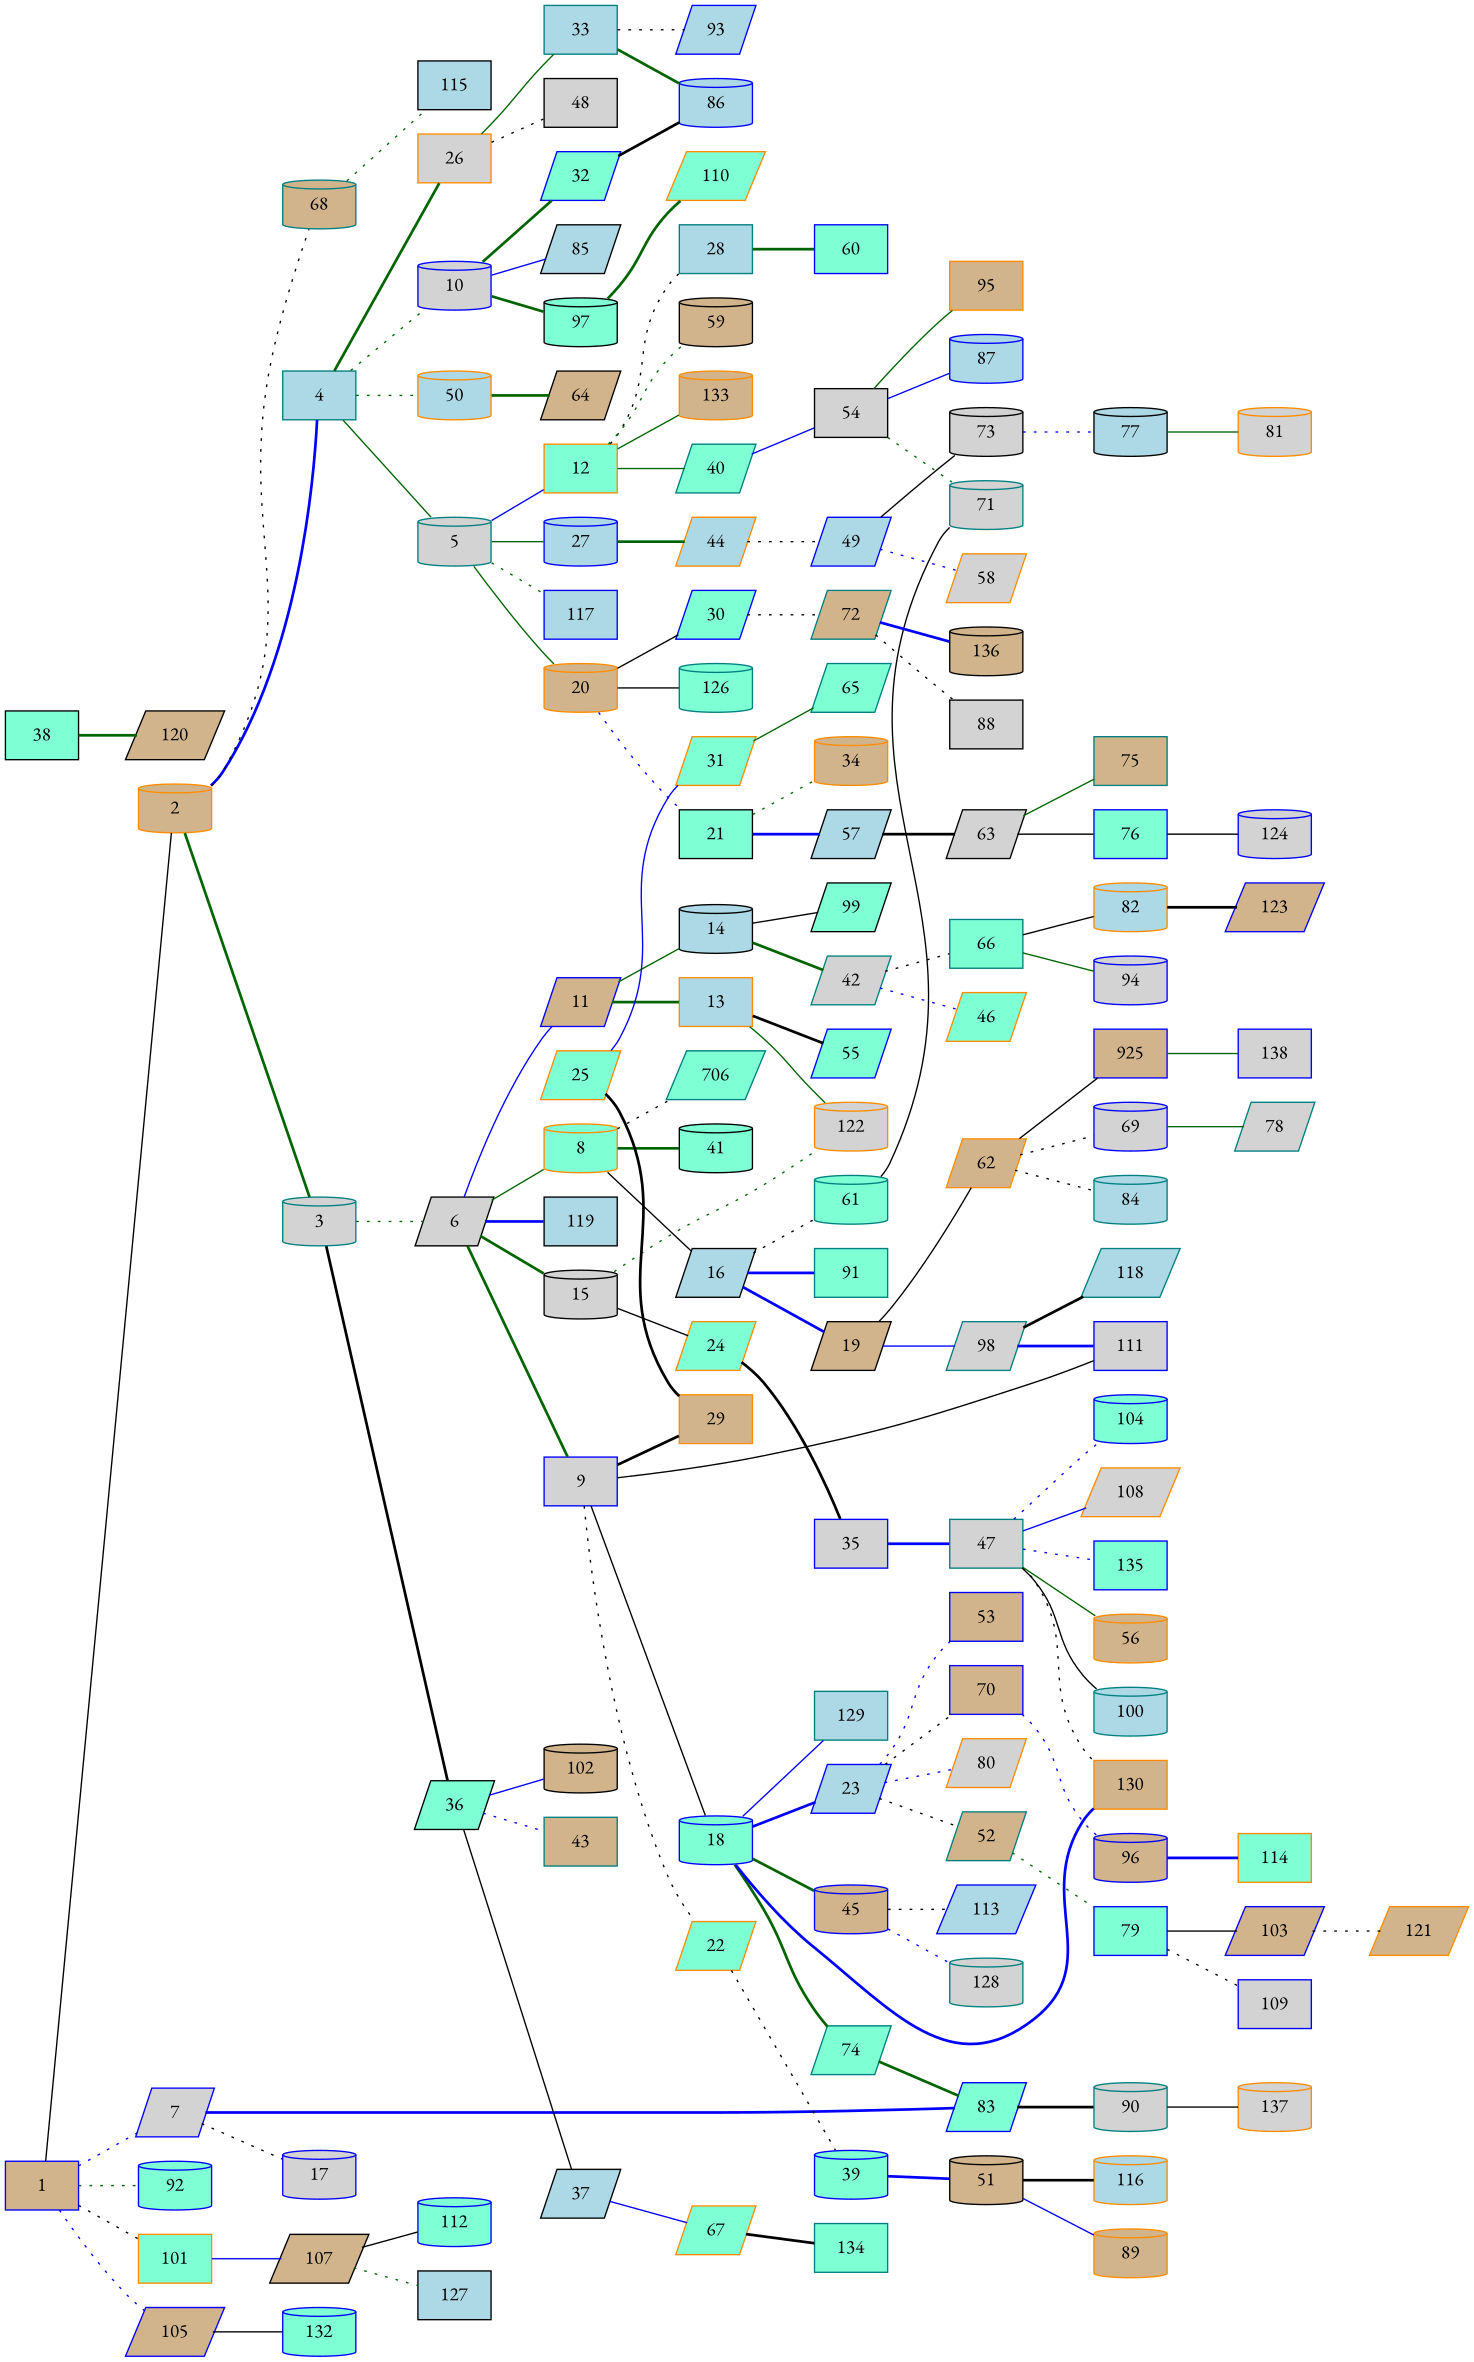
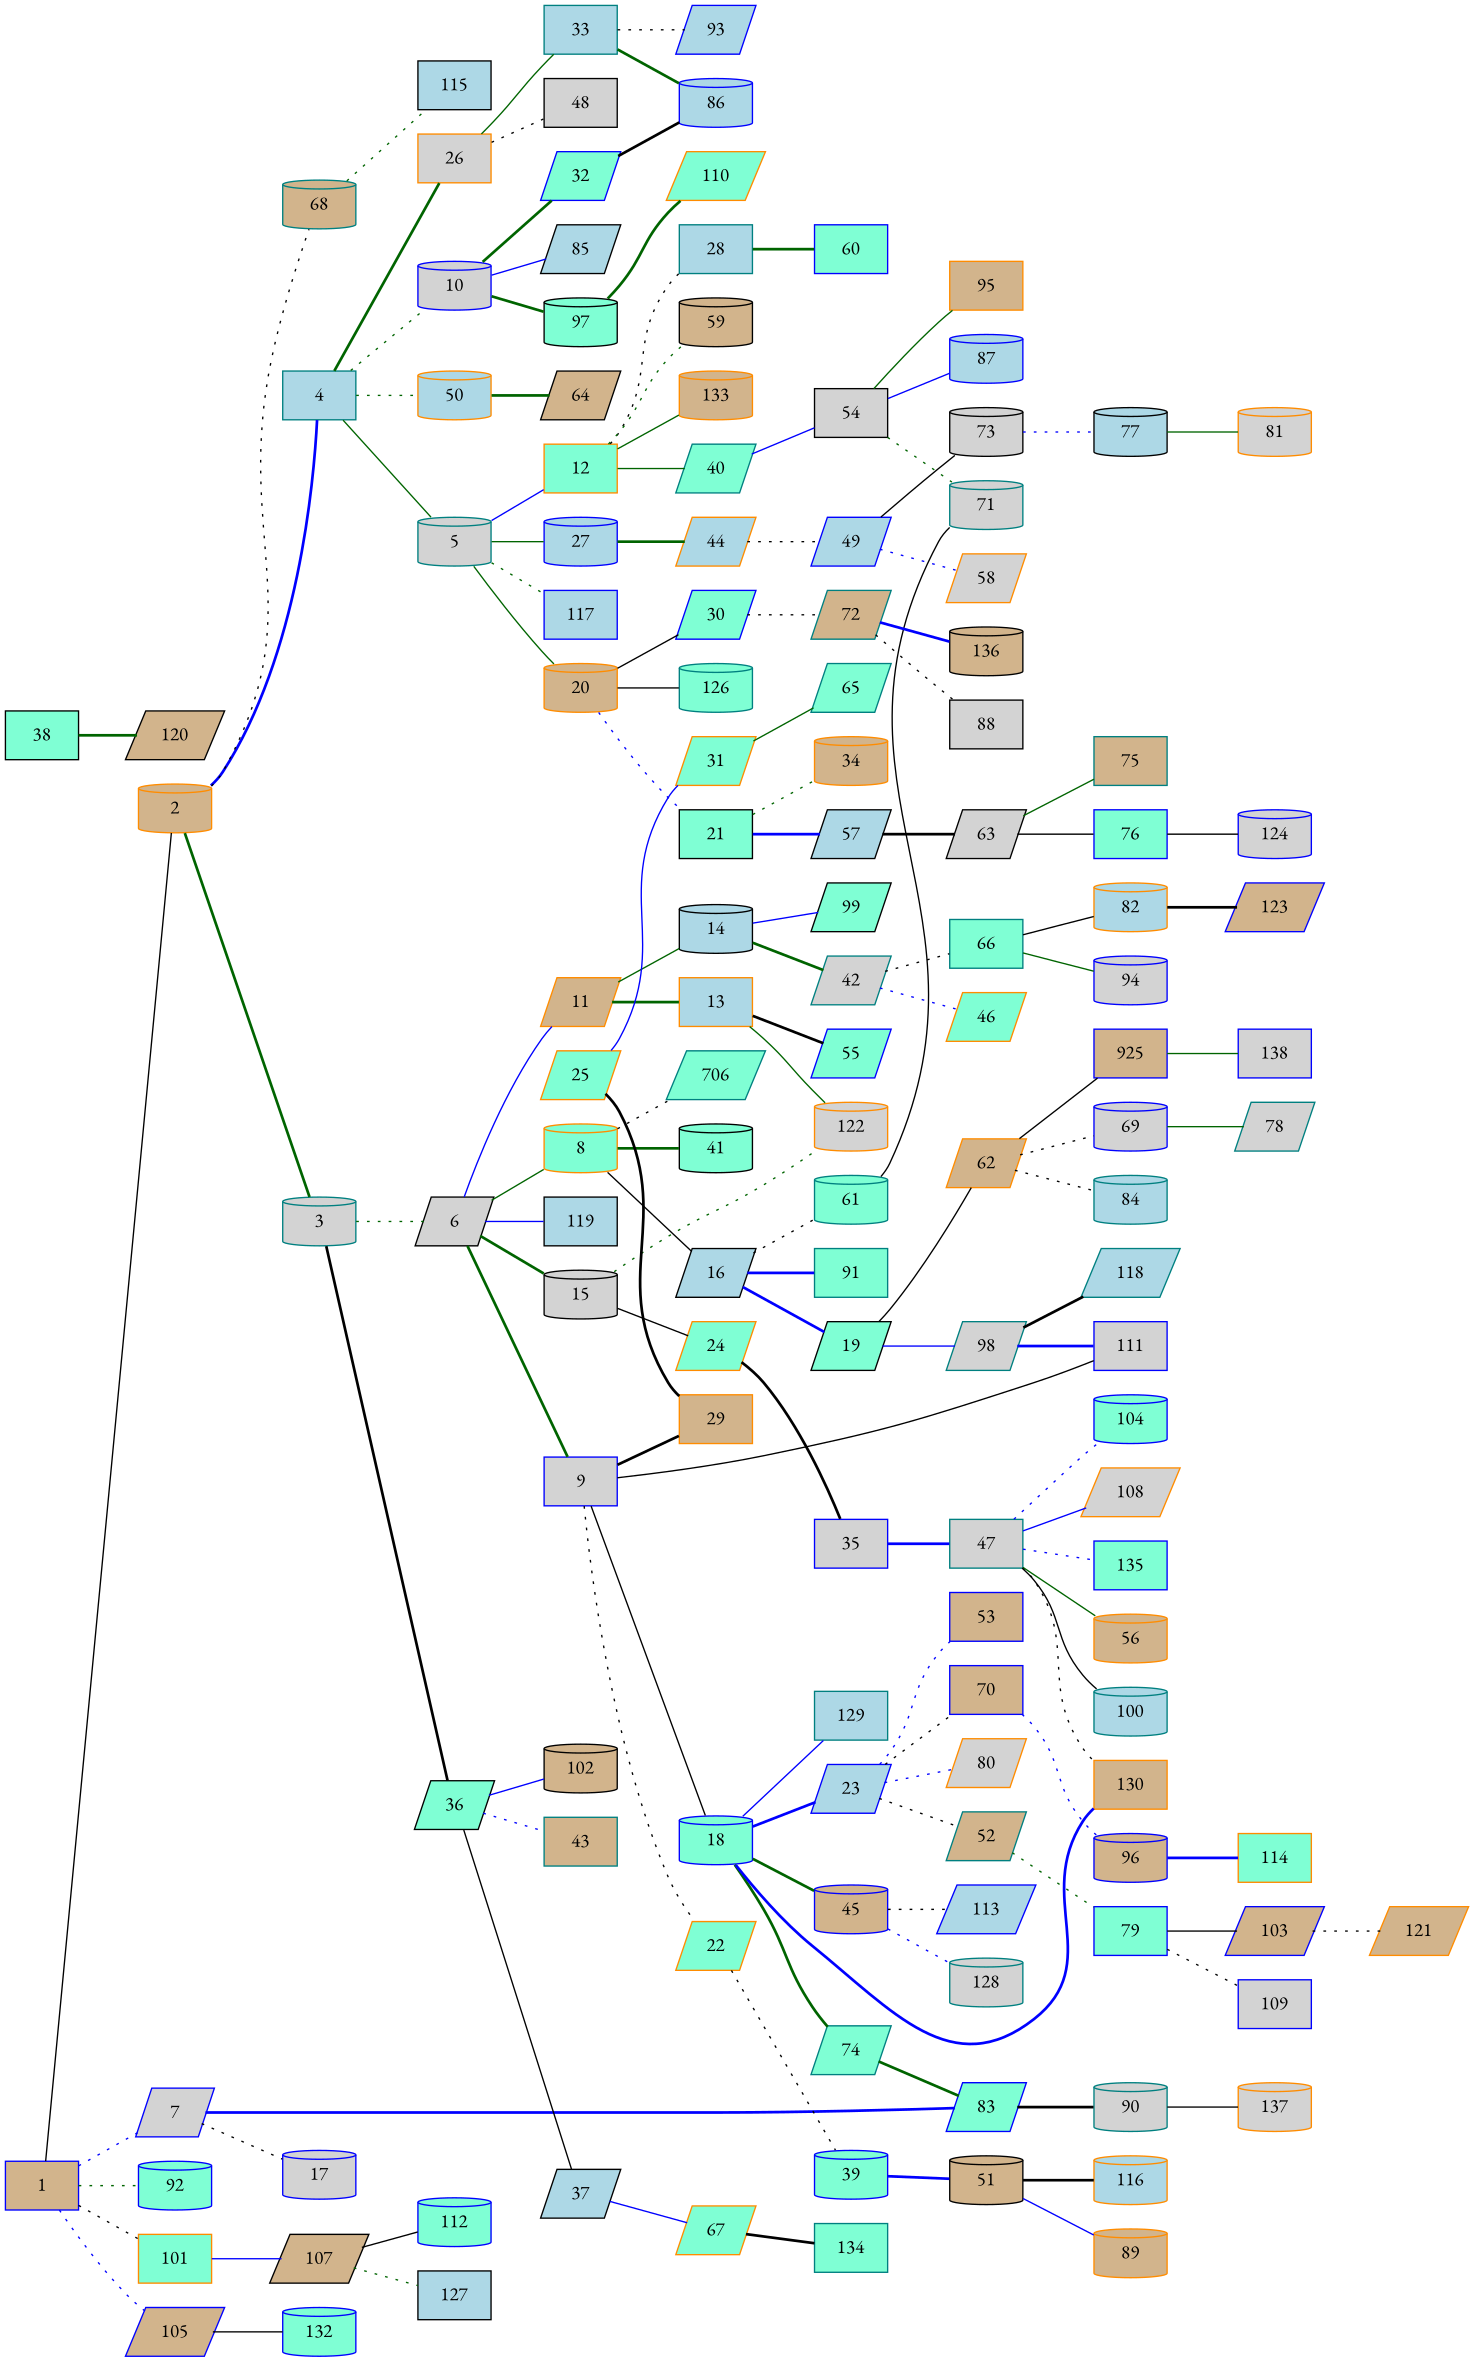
(785, 918) -> (785, 918)
(581, 1002) -> (581, 1002)
(514, 1221) -> (514, 1221)
(851, 1346) -> (851, 1346)
